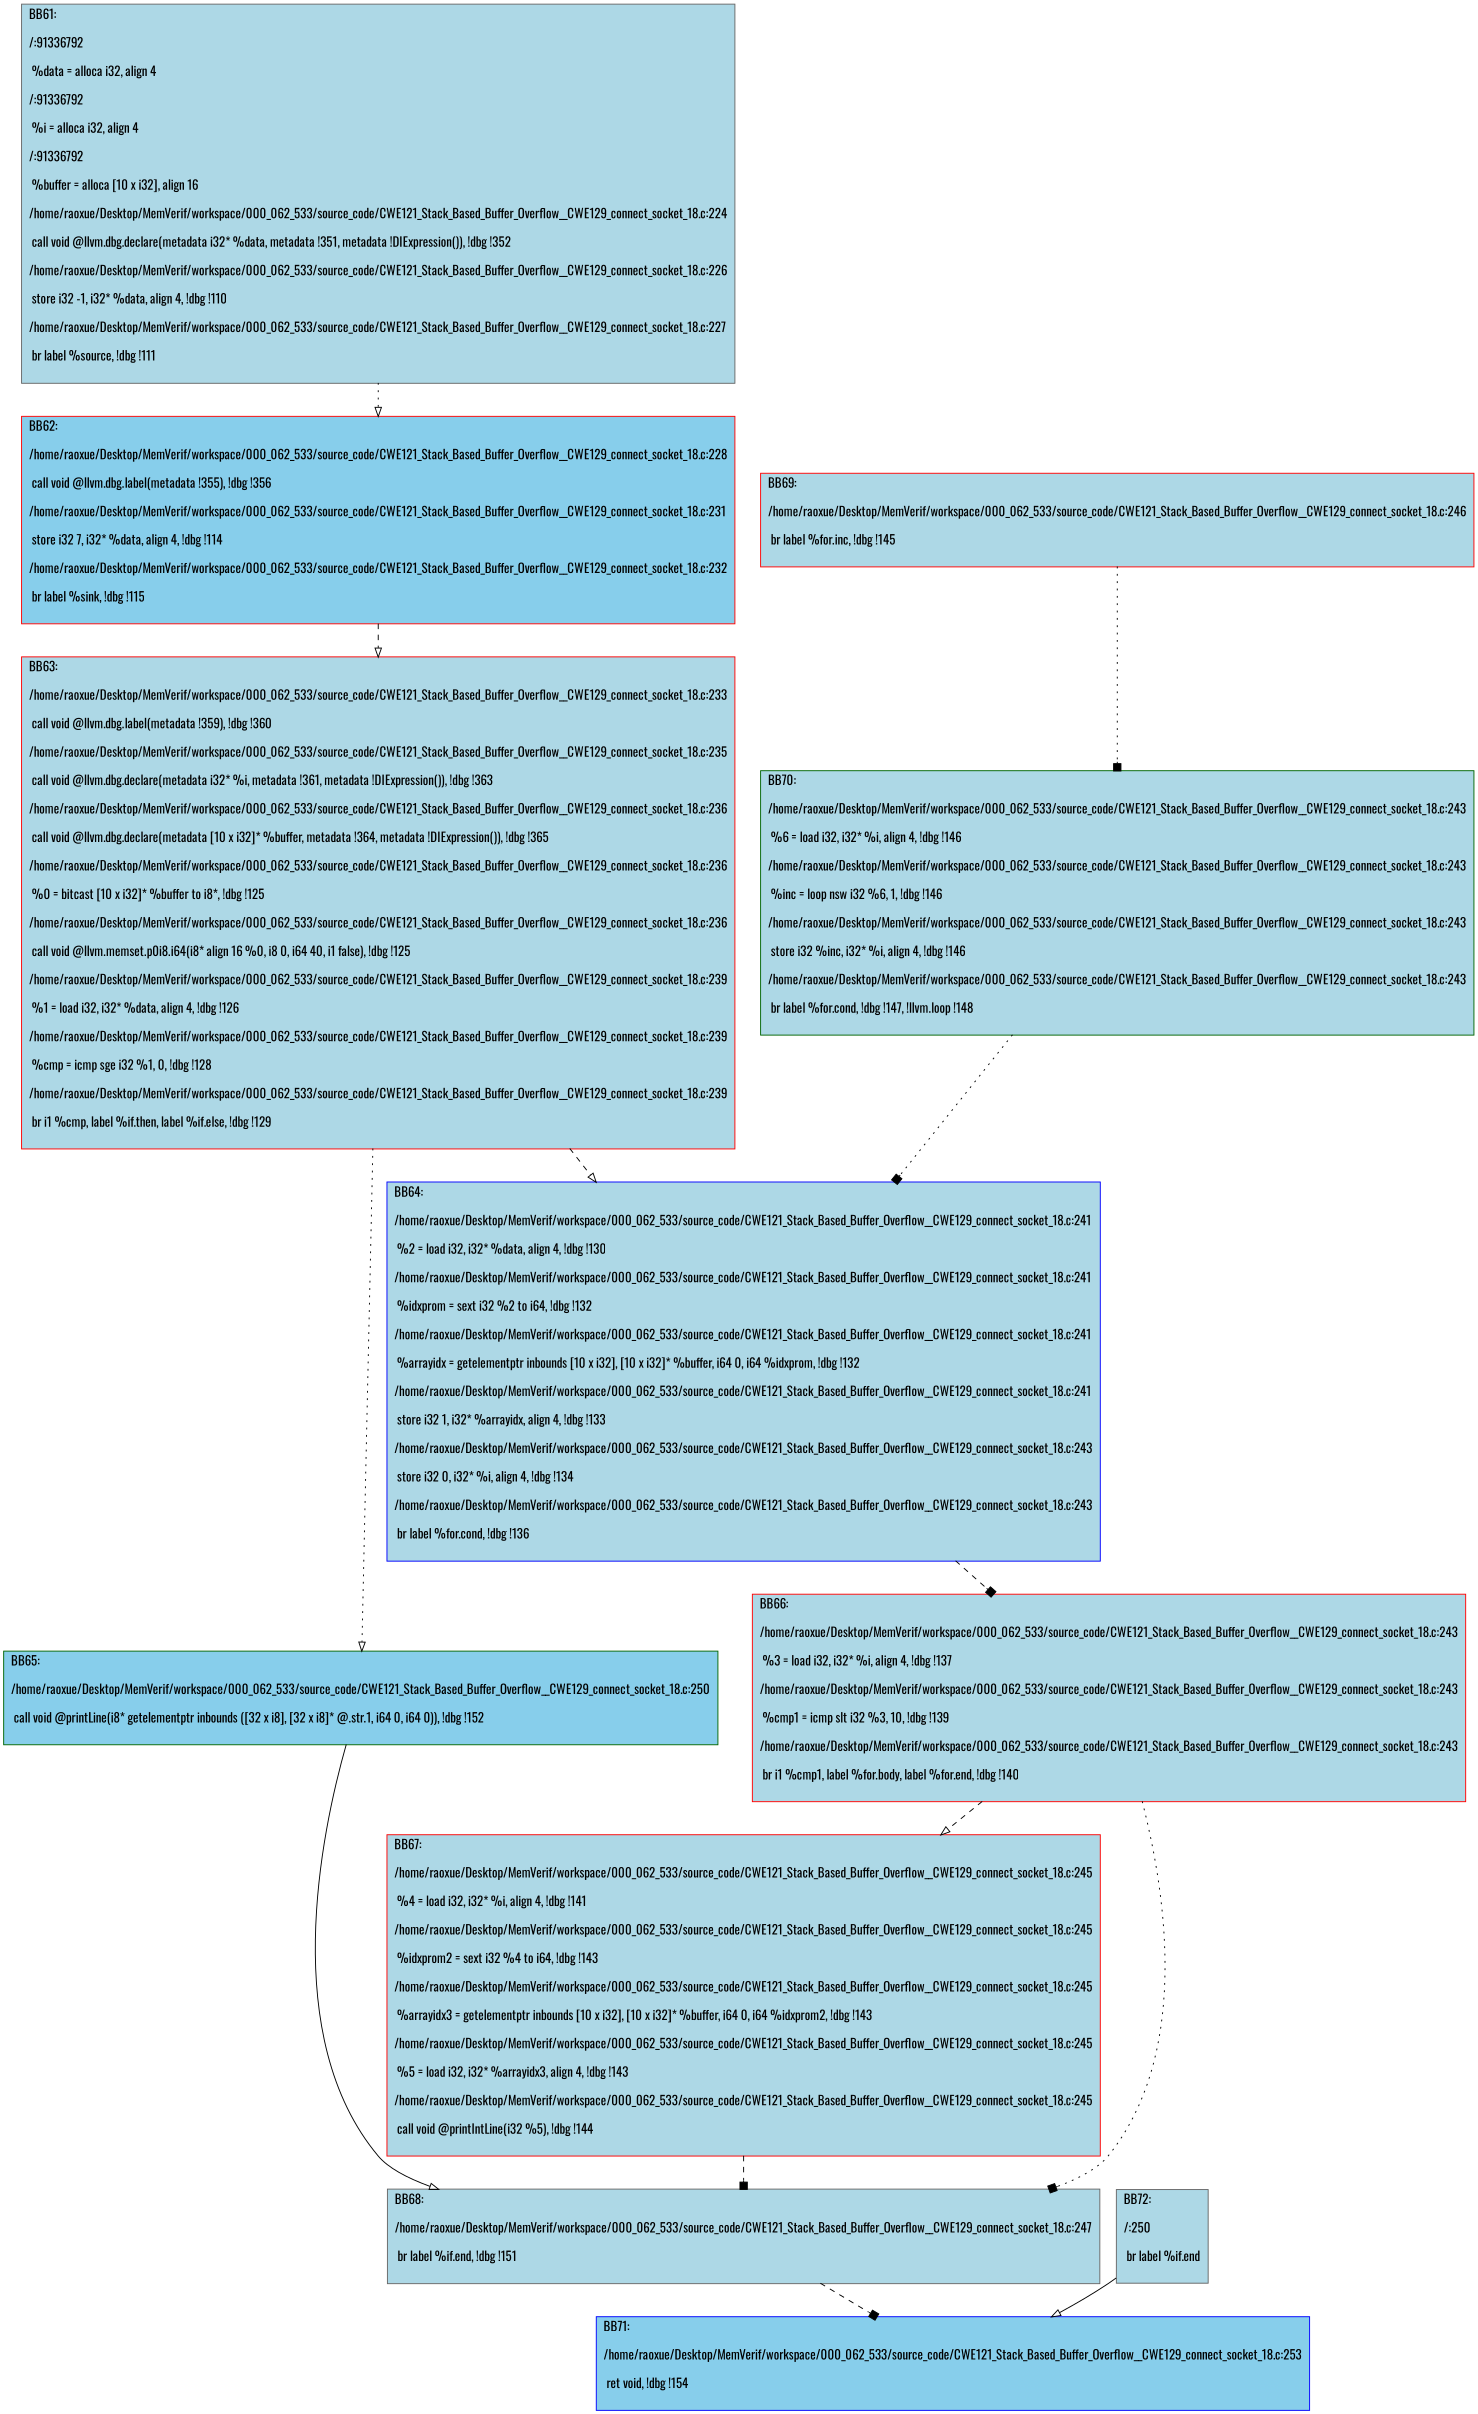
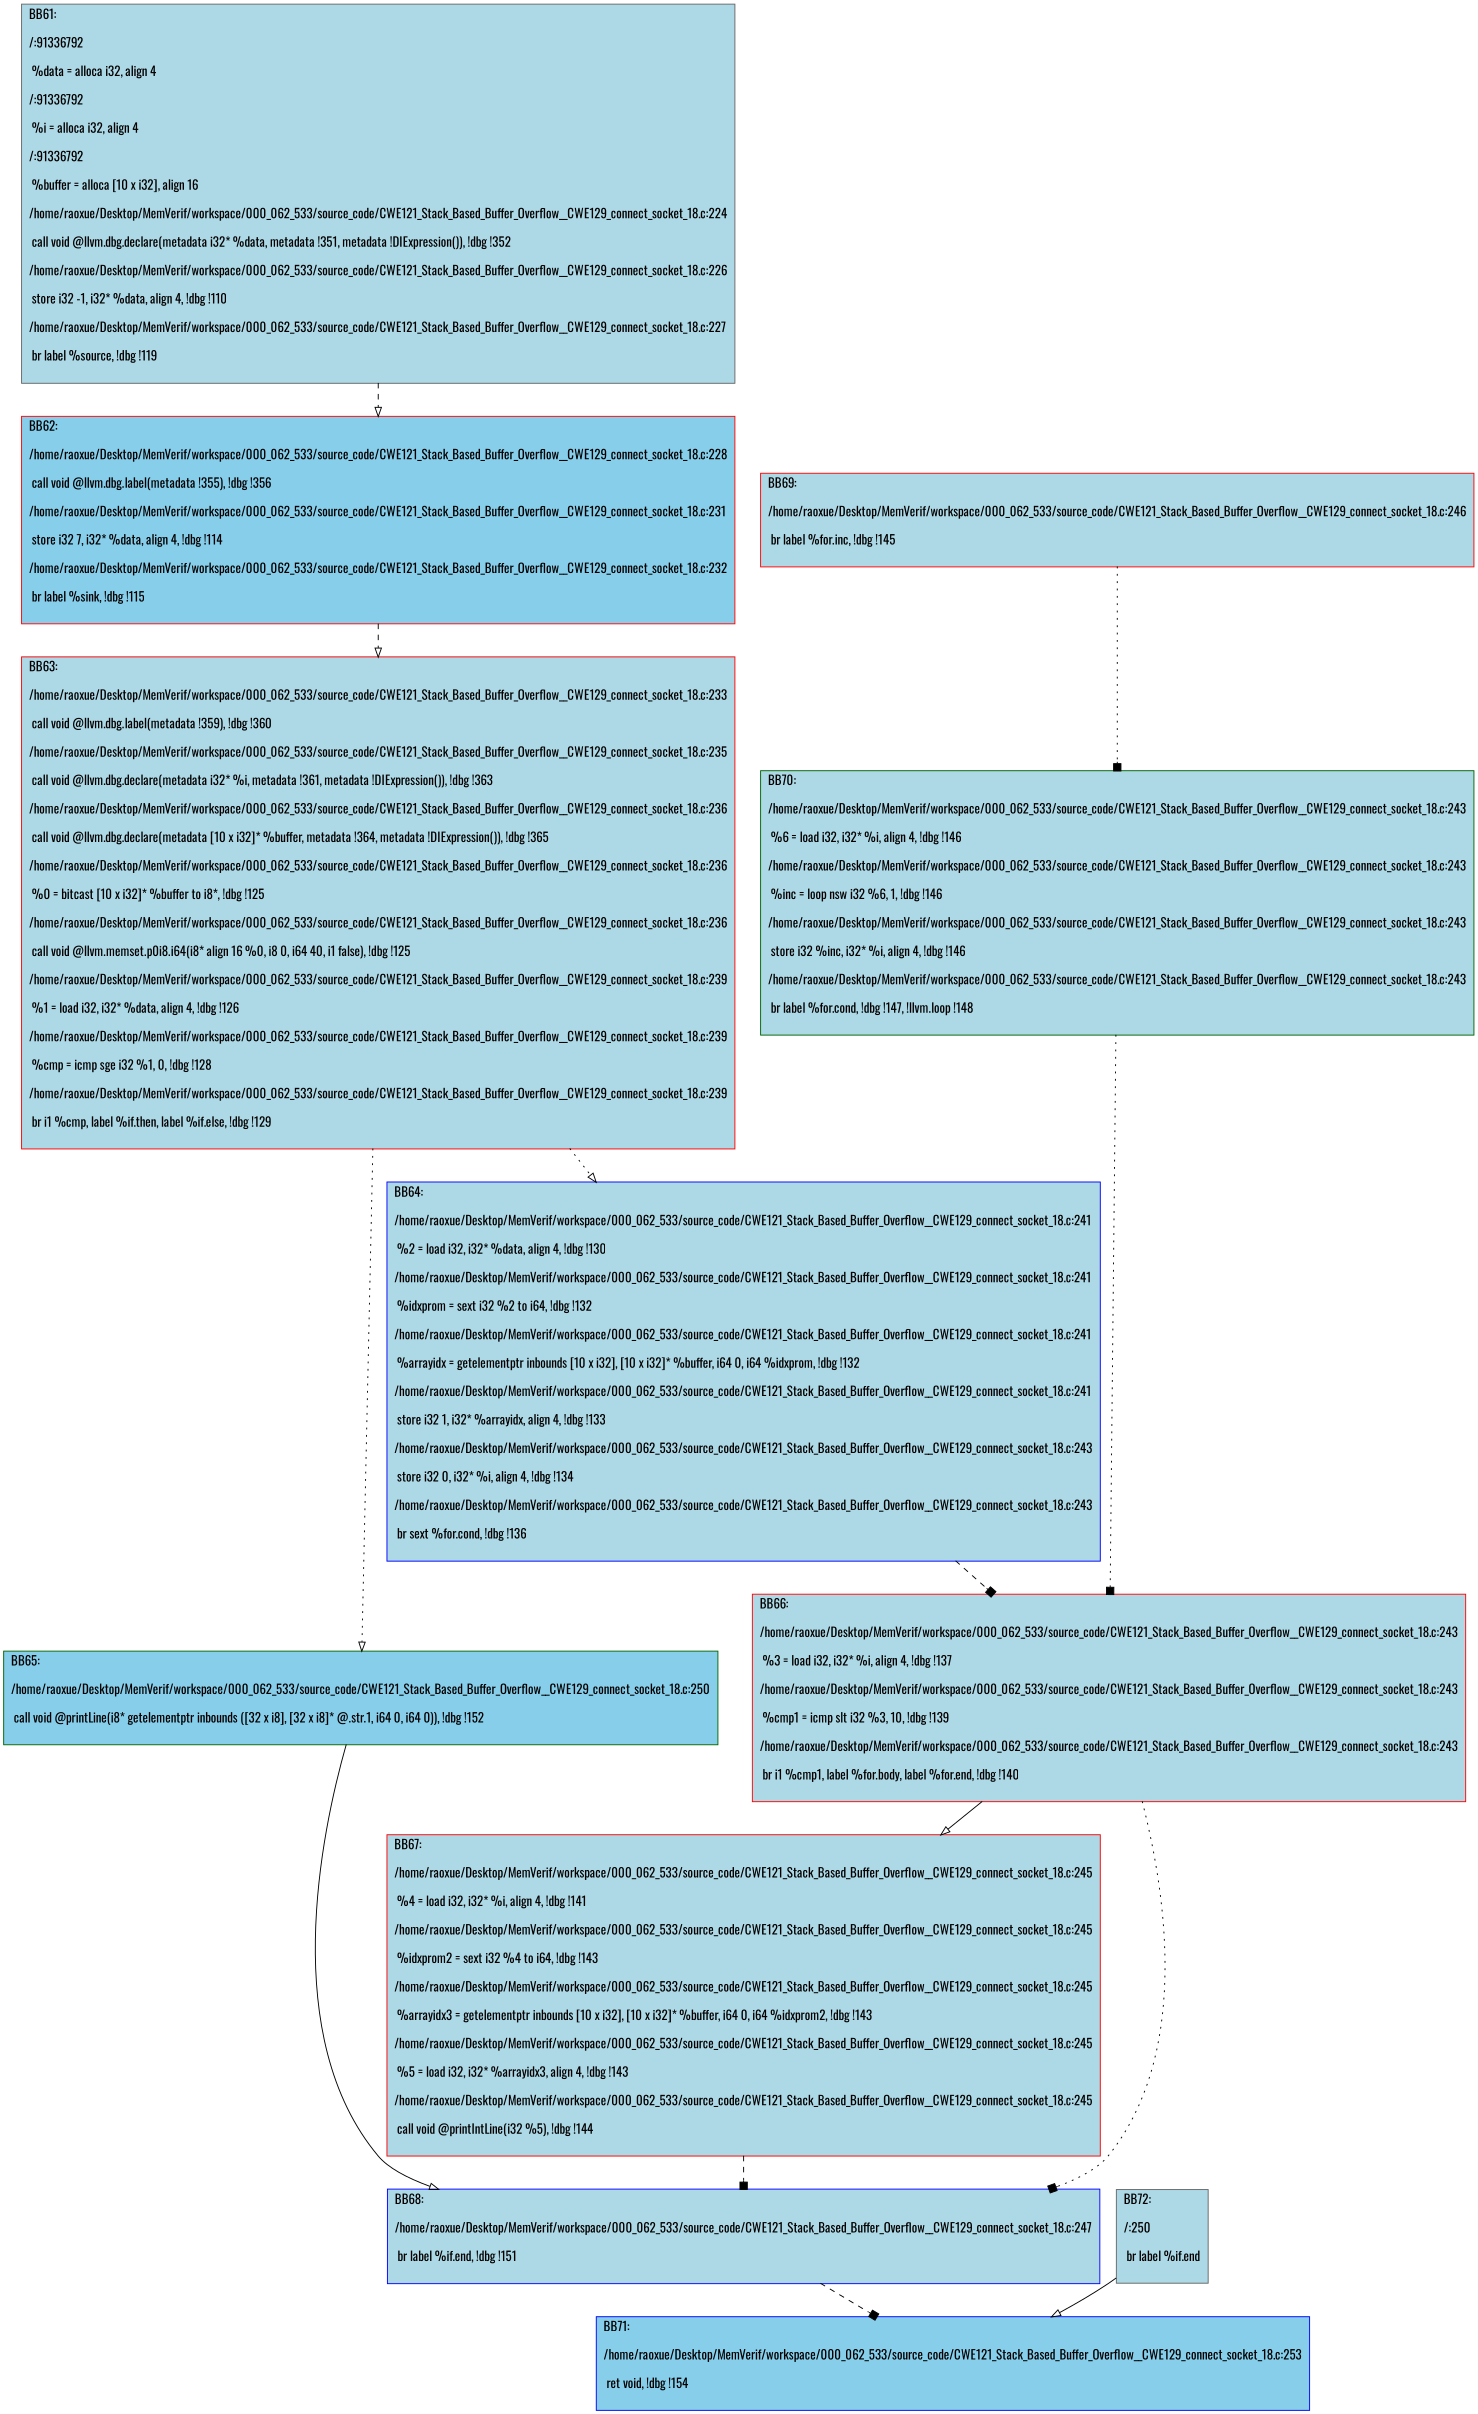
(93, 357) -> (93, 357)
(378, 395) -> (378, 395)
(956, 1105) -> (1113, 1310)
(580, 1162) -> (580, 1162)
(462, 1535) -> (461, 1535)
(965, 1815) -> (965, 1815)
(744, 2236) -> (744, 2236)
